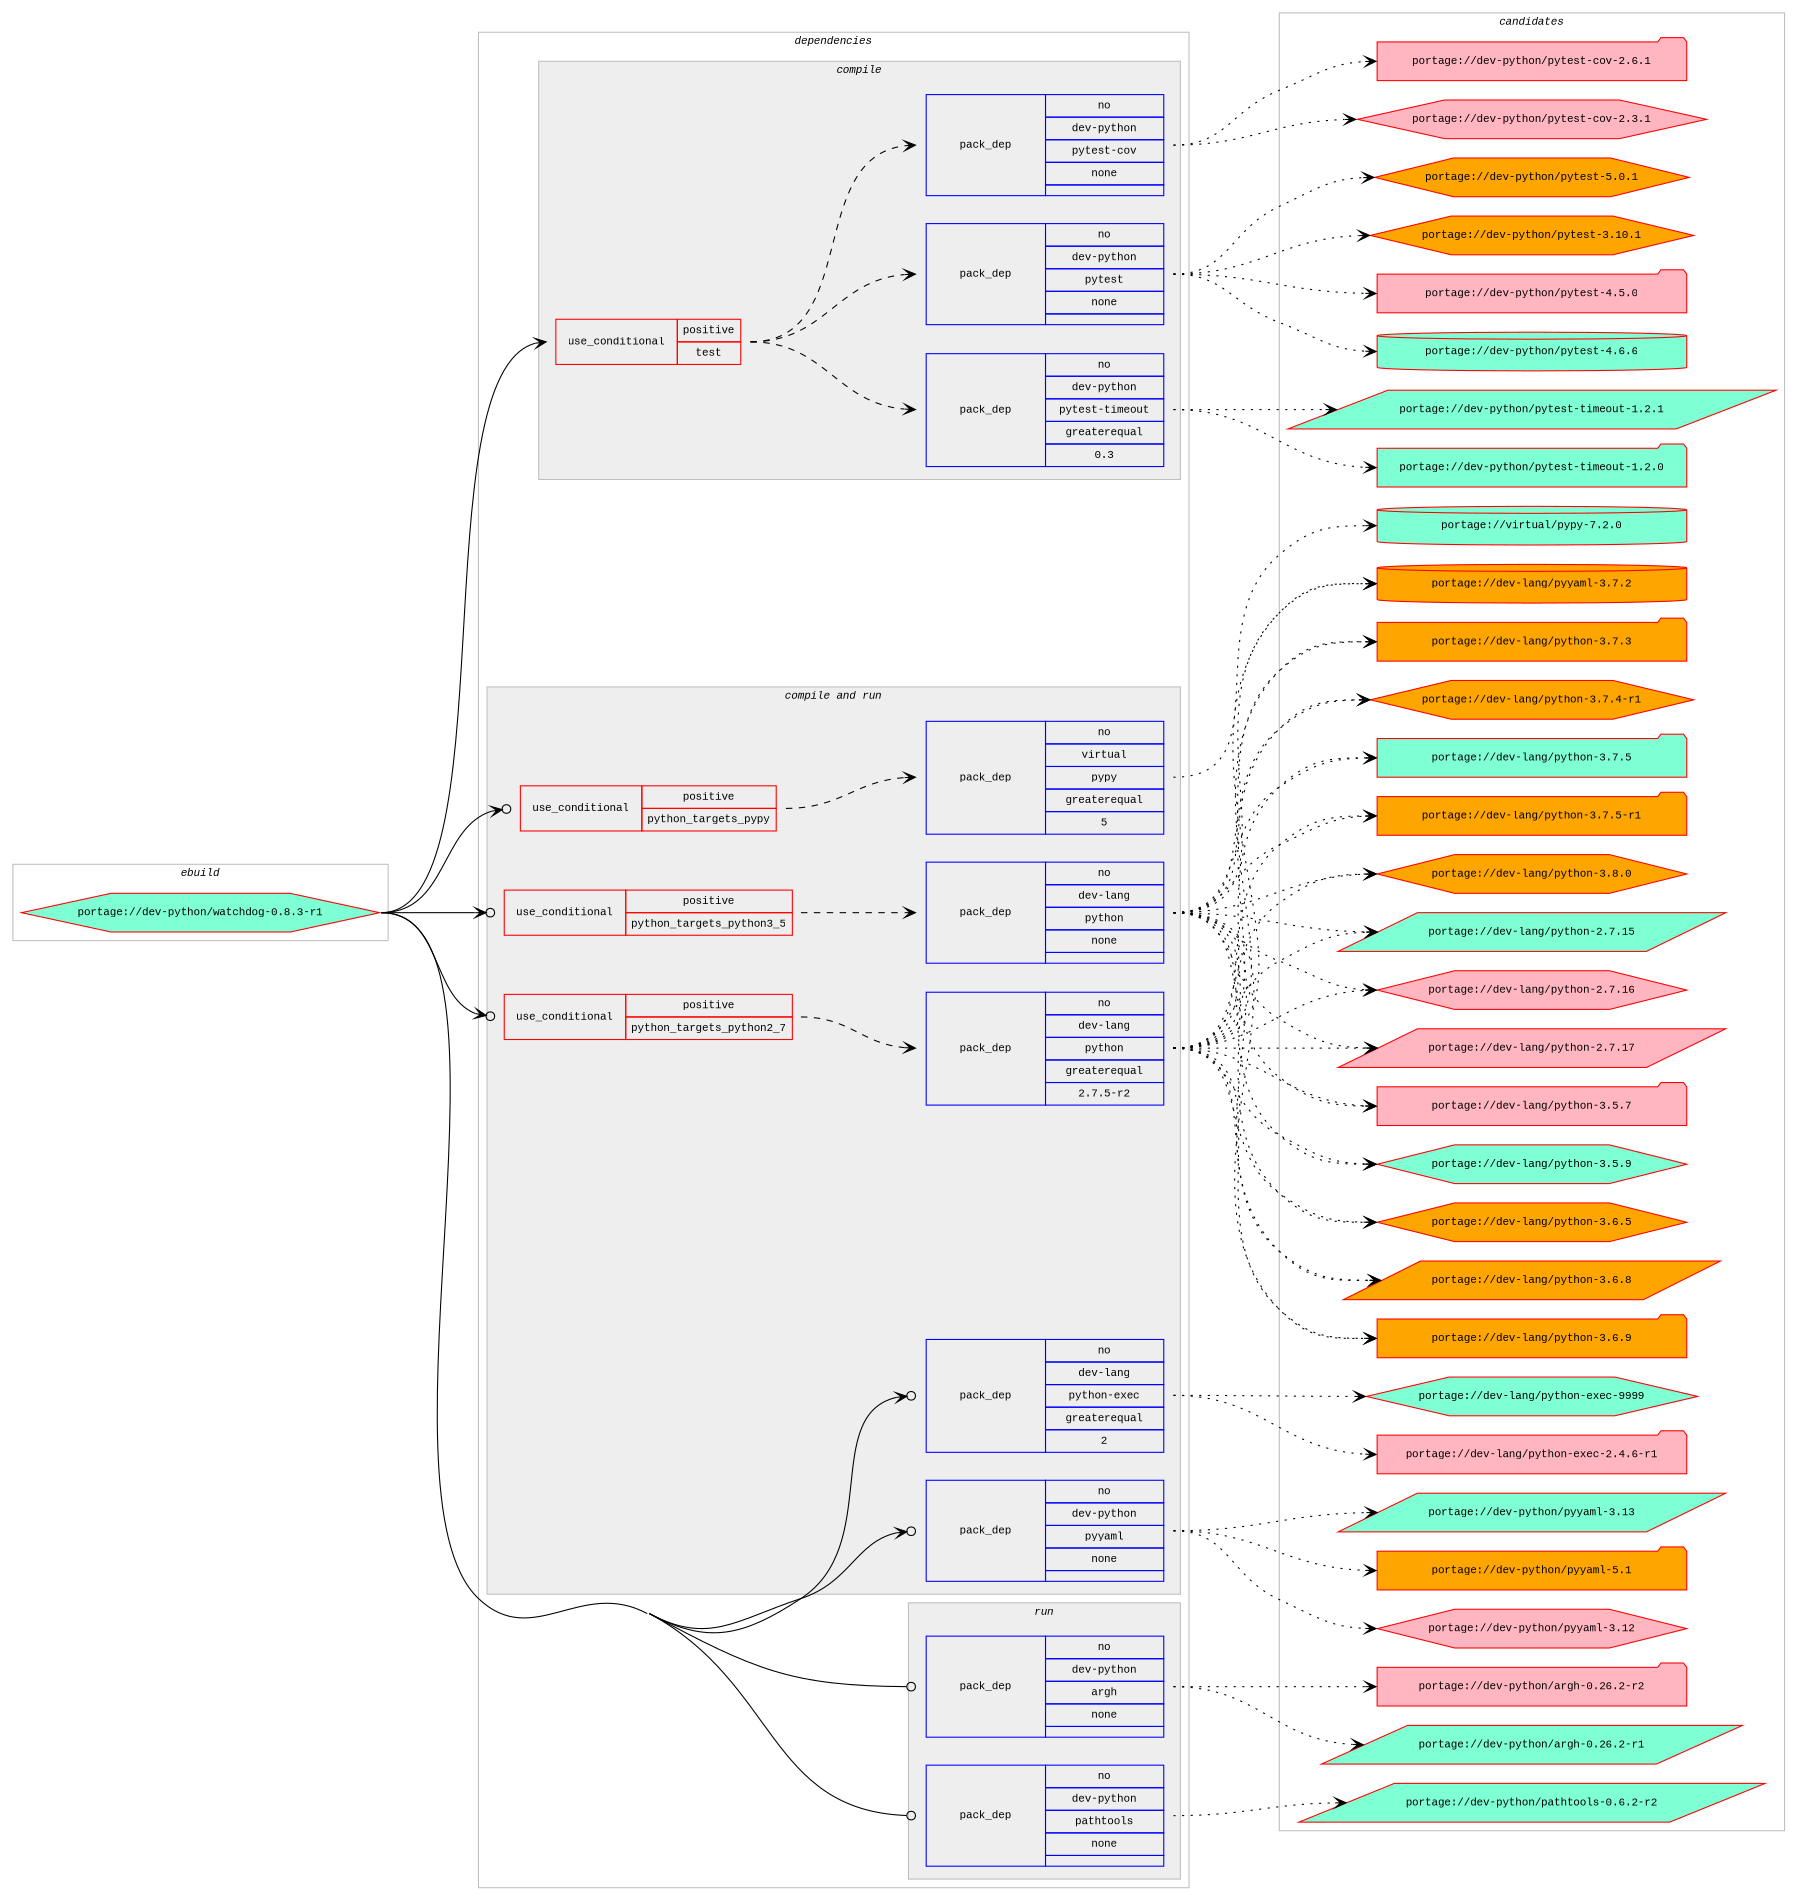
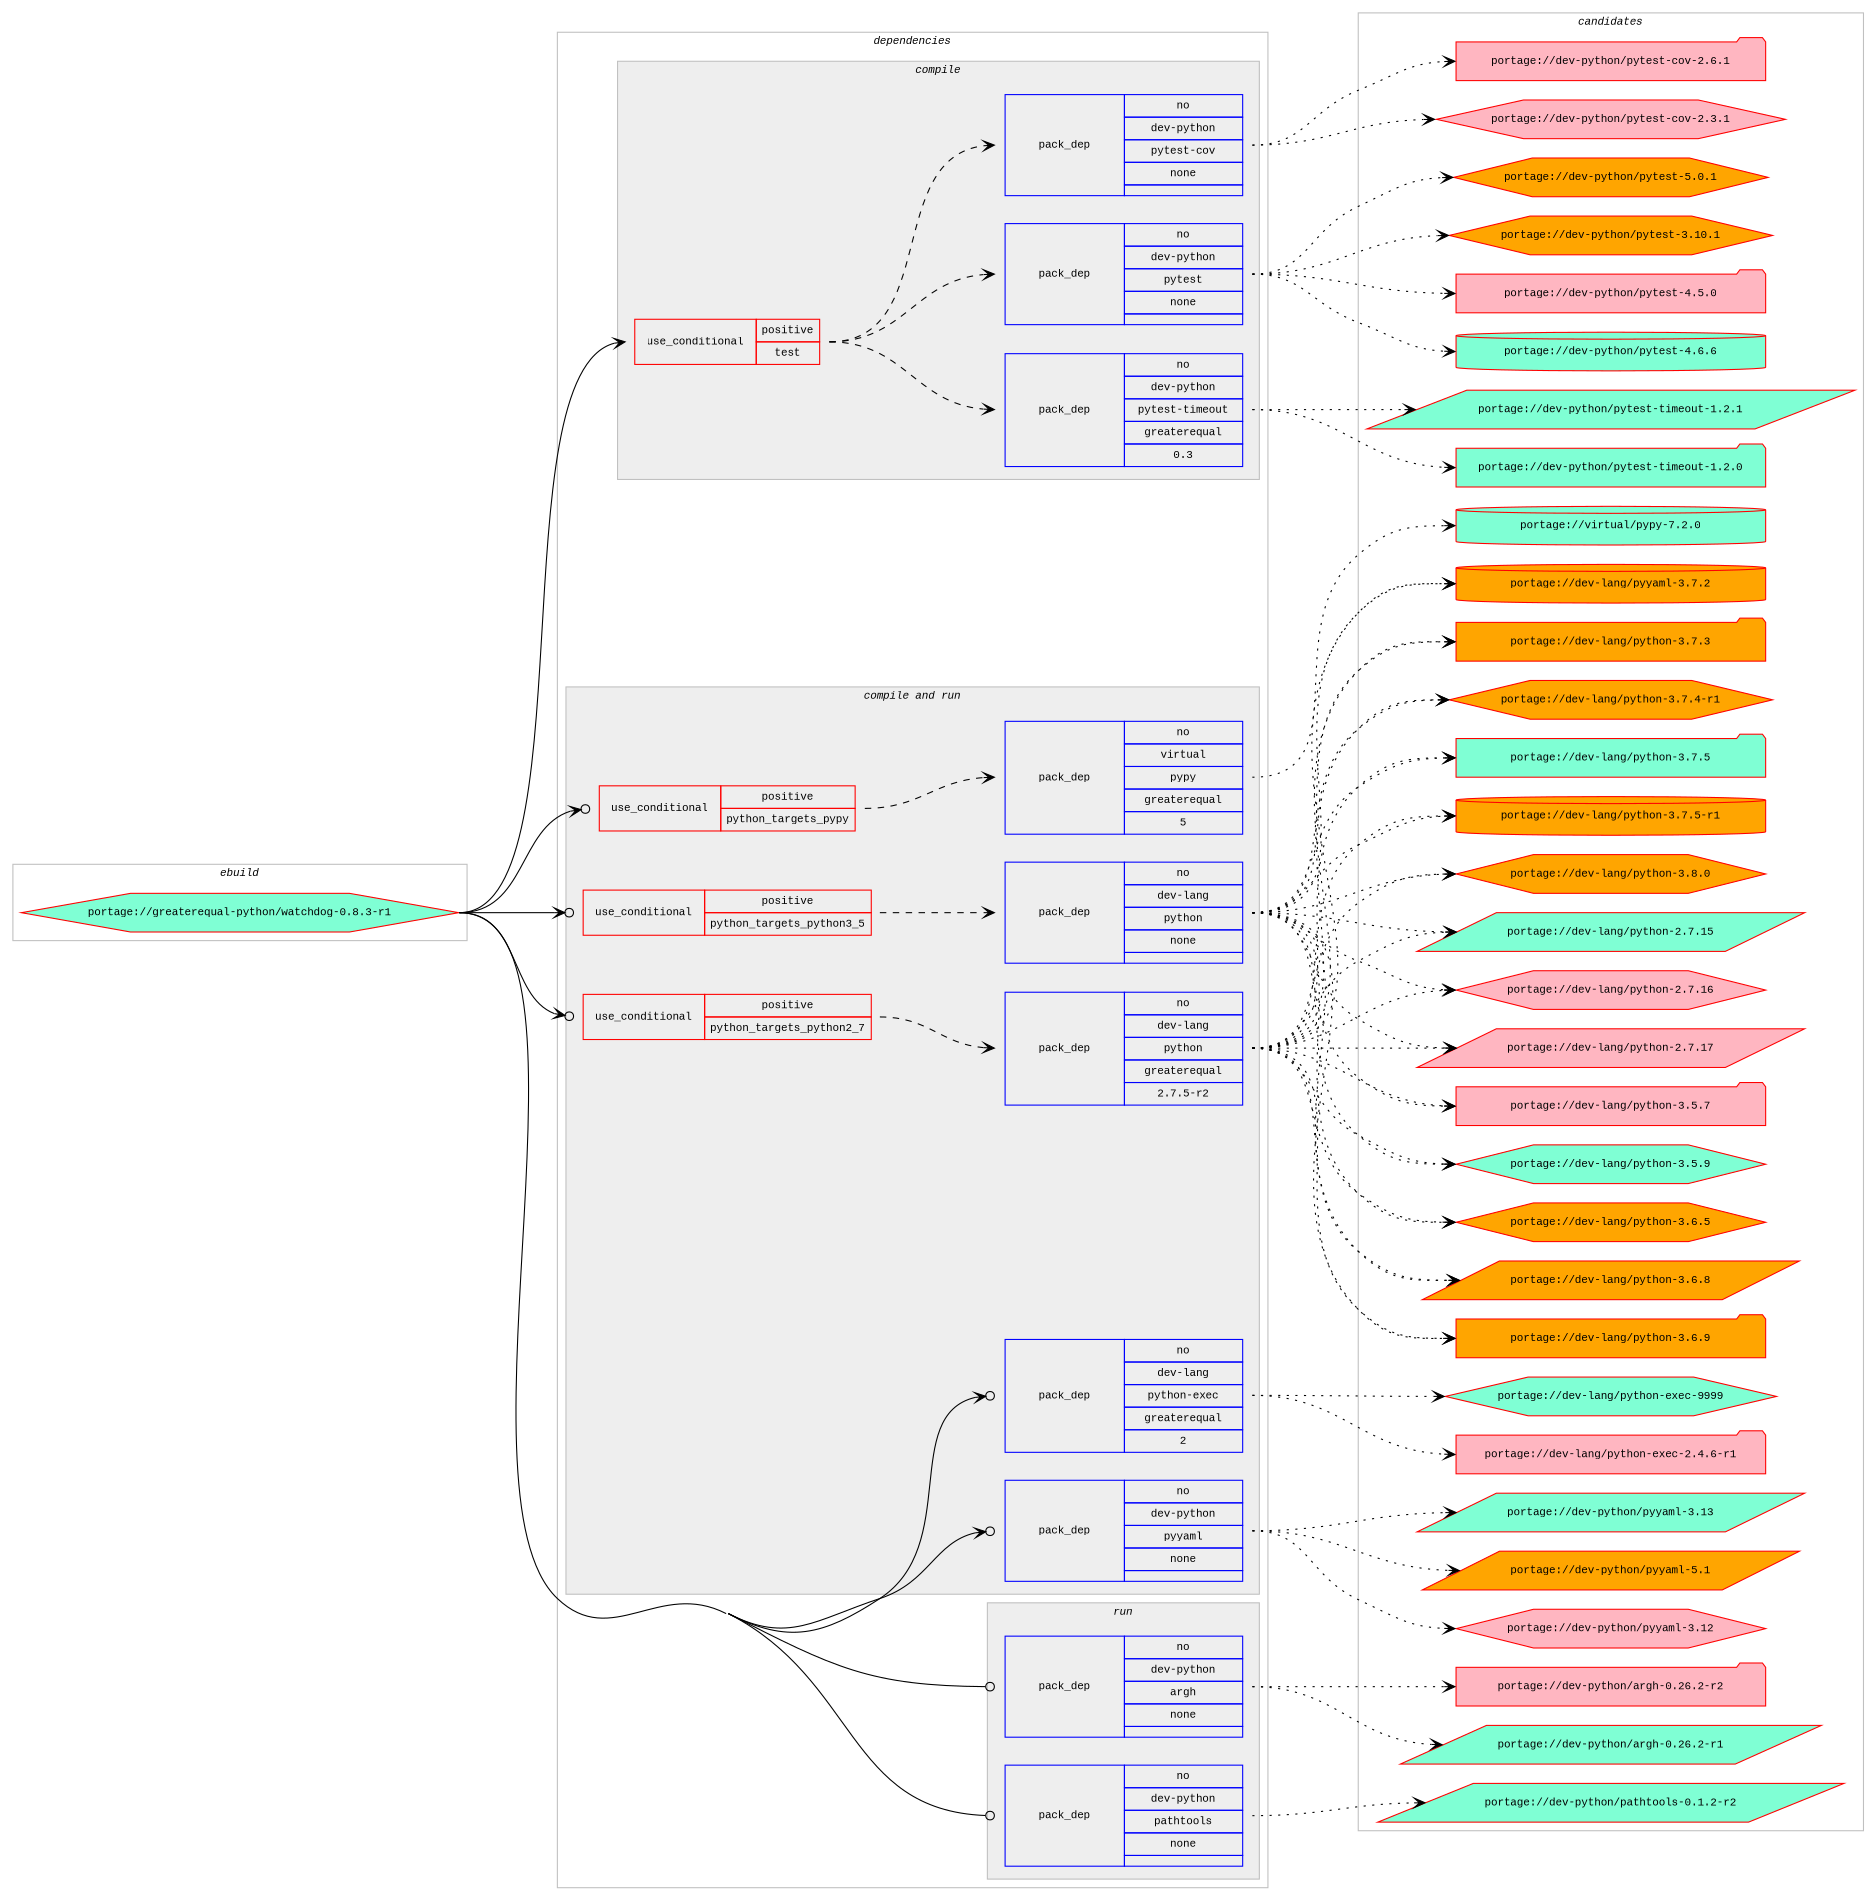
(1532, 816) -> (1611, 816)
(201, 913) -> (240, 913)
(1532, 1571) -> (1611, 1571)
(1532, 1803) -> (1611, 1803)
